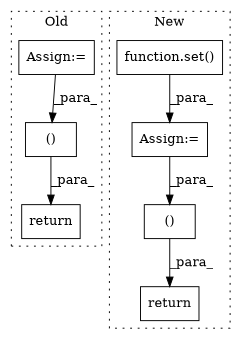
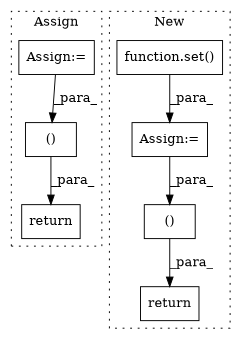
(57, 22) -> (57, 22)
